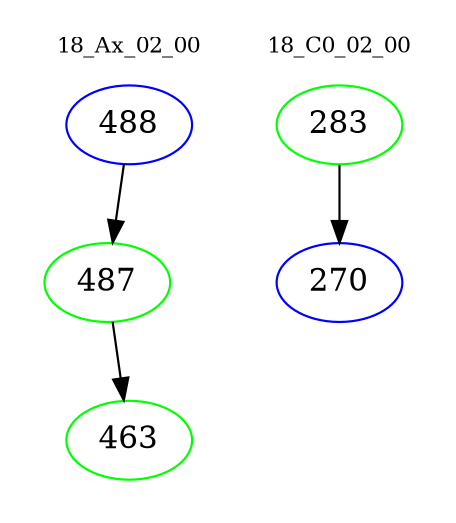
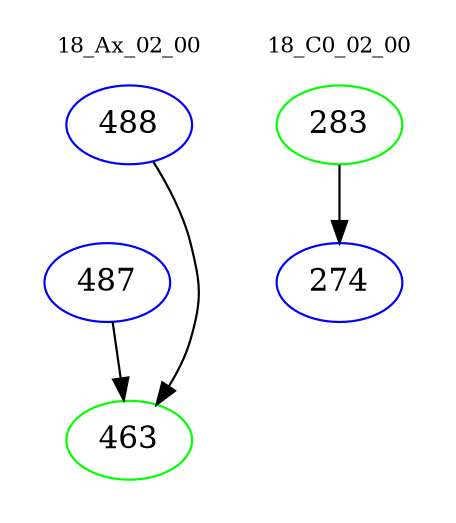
(120, 192) -> (197, 272)
(107, 283) -> (107, 283)
(339, 283) -> (339, 283)
